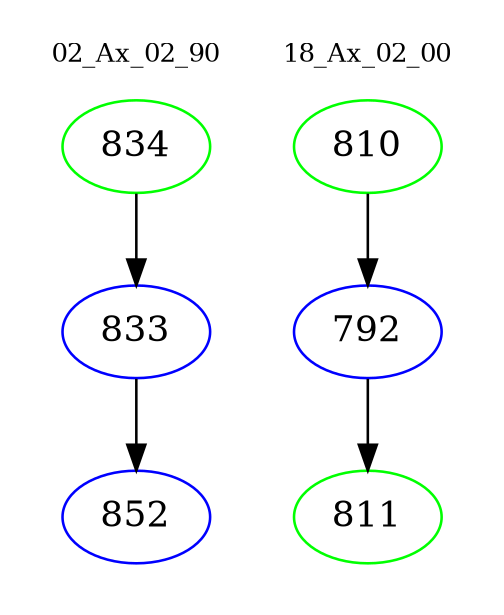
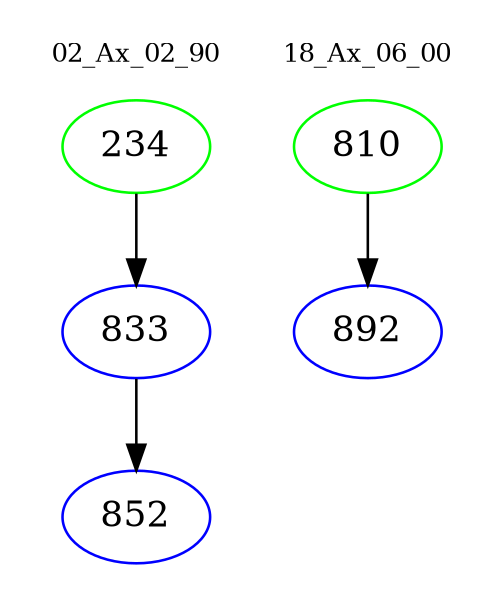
(368, 55) -> (368, 55)
(136, 147) -> (136, 147)
(368, 332) -> (368, 332)
(368, 517) -> none
